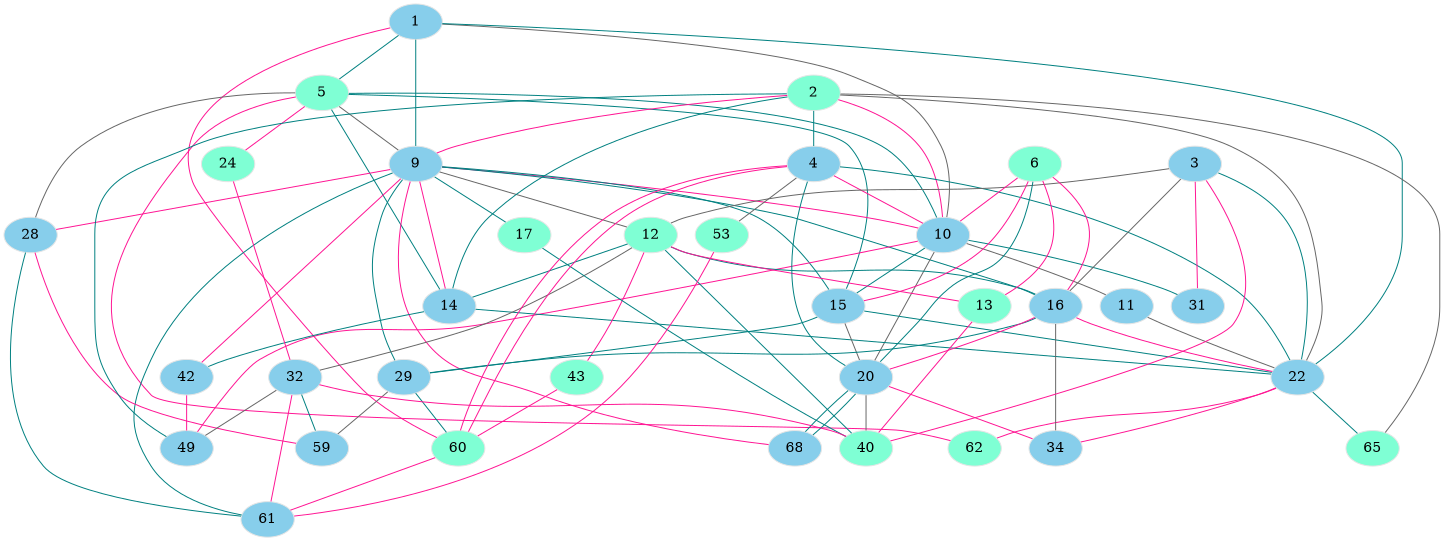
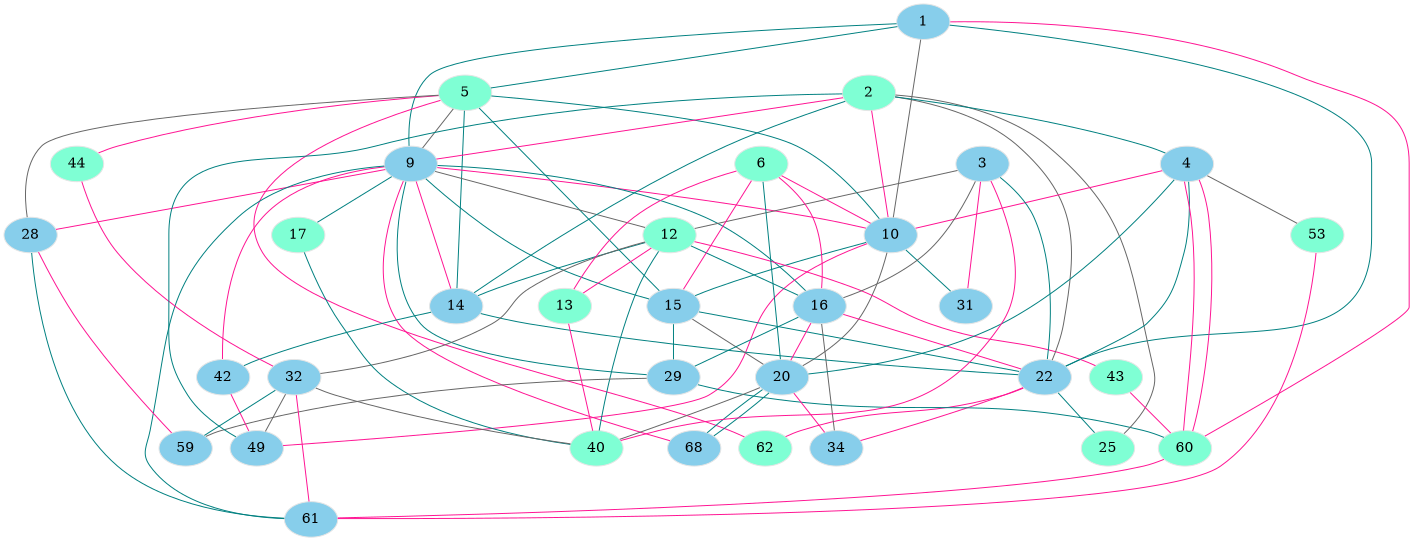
(228, 164) -> (77, 164)
(1127, 306) -> none
(610, 405) -> (442, 422)
(1373, 448) -> (1108, 448)
